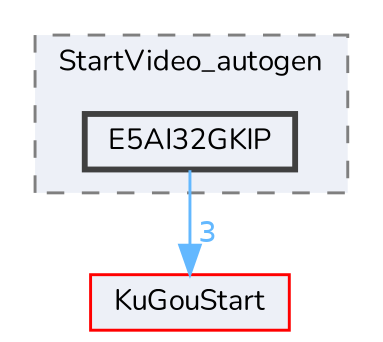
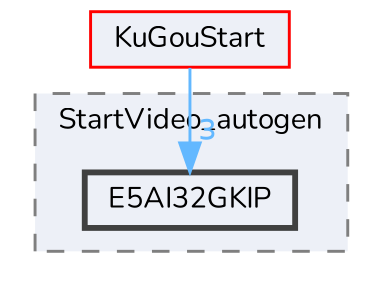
(190, 211) -> (190, 113)
